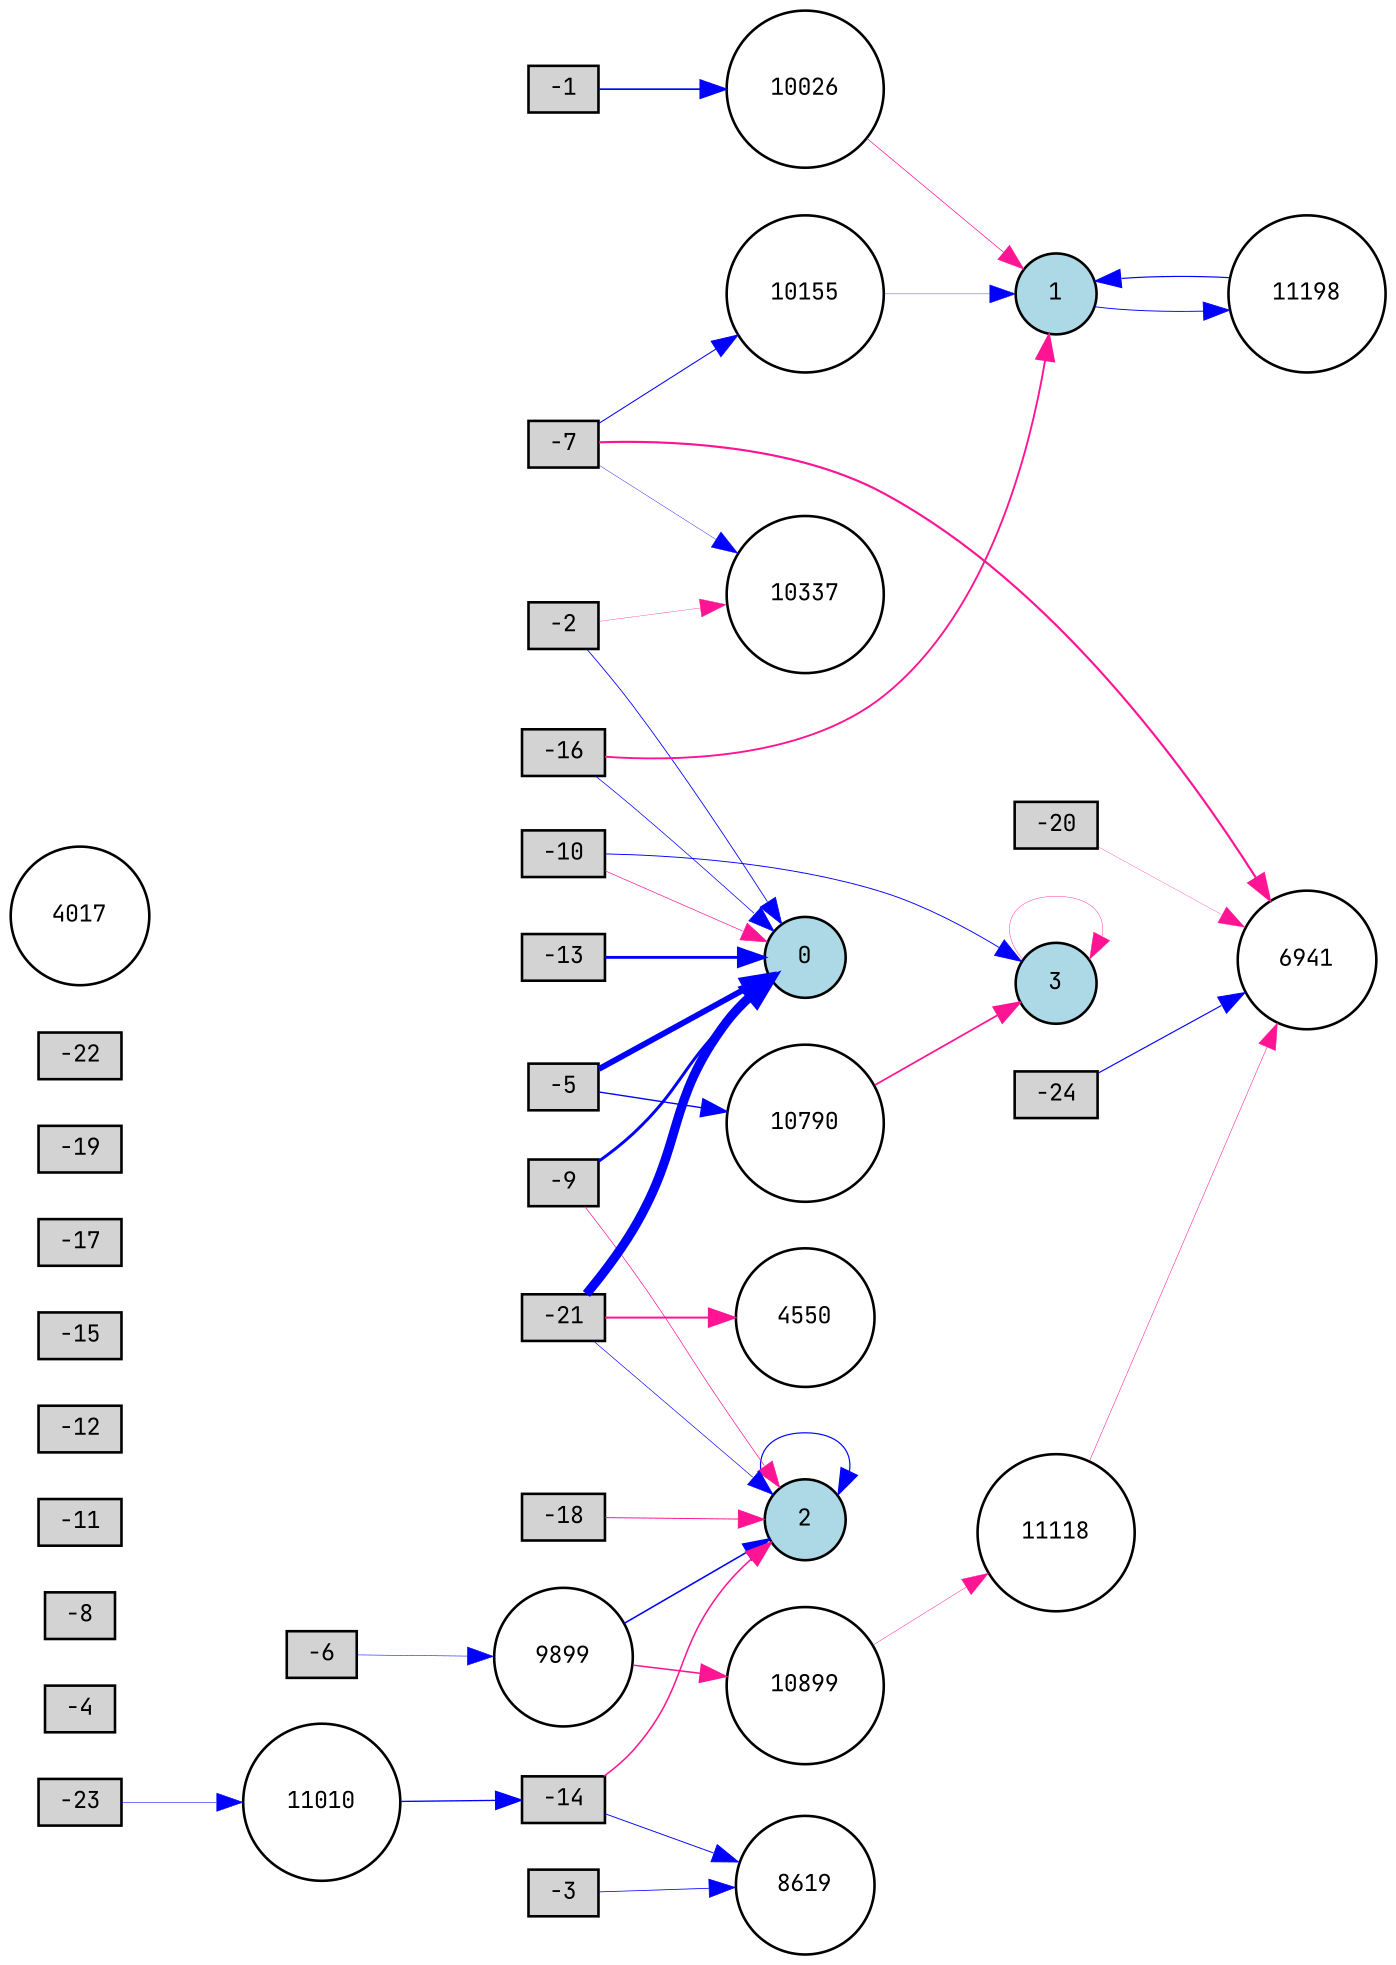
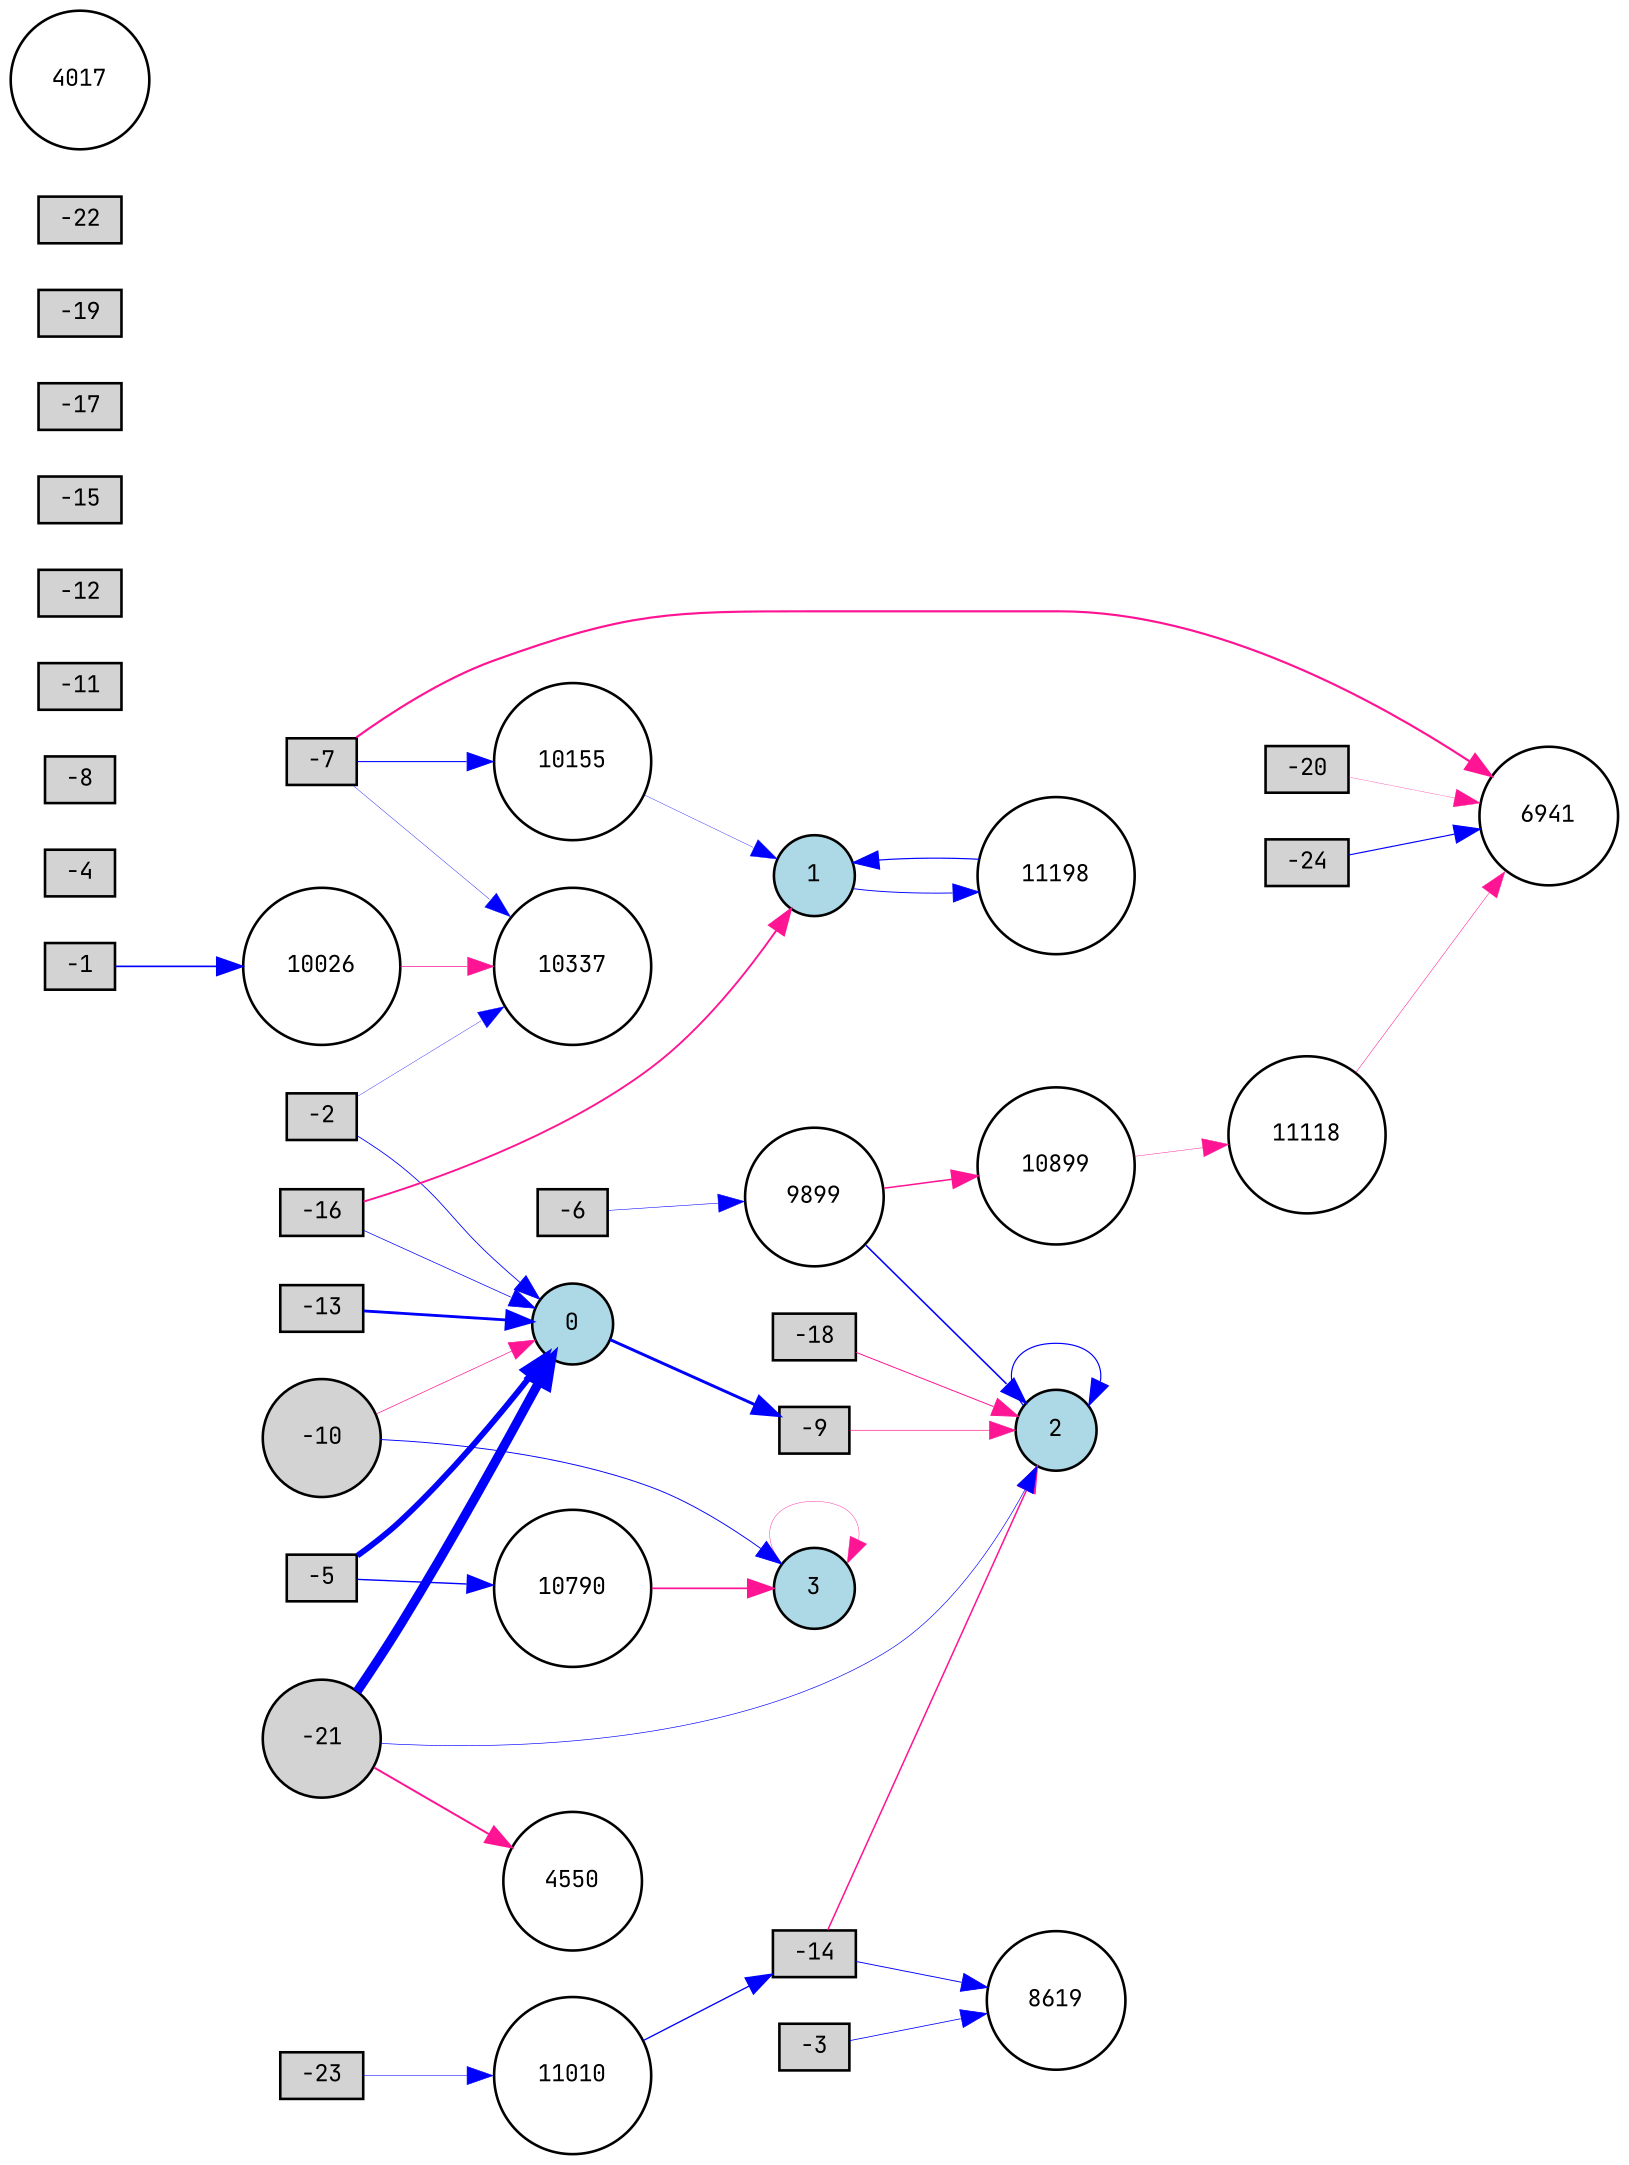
(935, 196) -> (434, 966)
(650, 615) -> (419, 1059)
(563, 854) -> (322, 1438)
(650, 1117) -> (682, 1372)
(563, 1318) -> (322, 1739)
